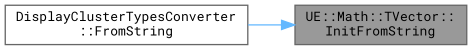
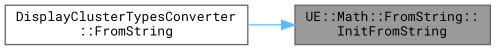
(381, 25) -> (393, 25)
